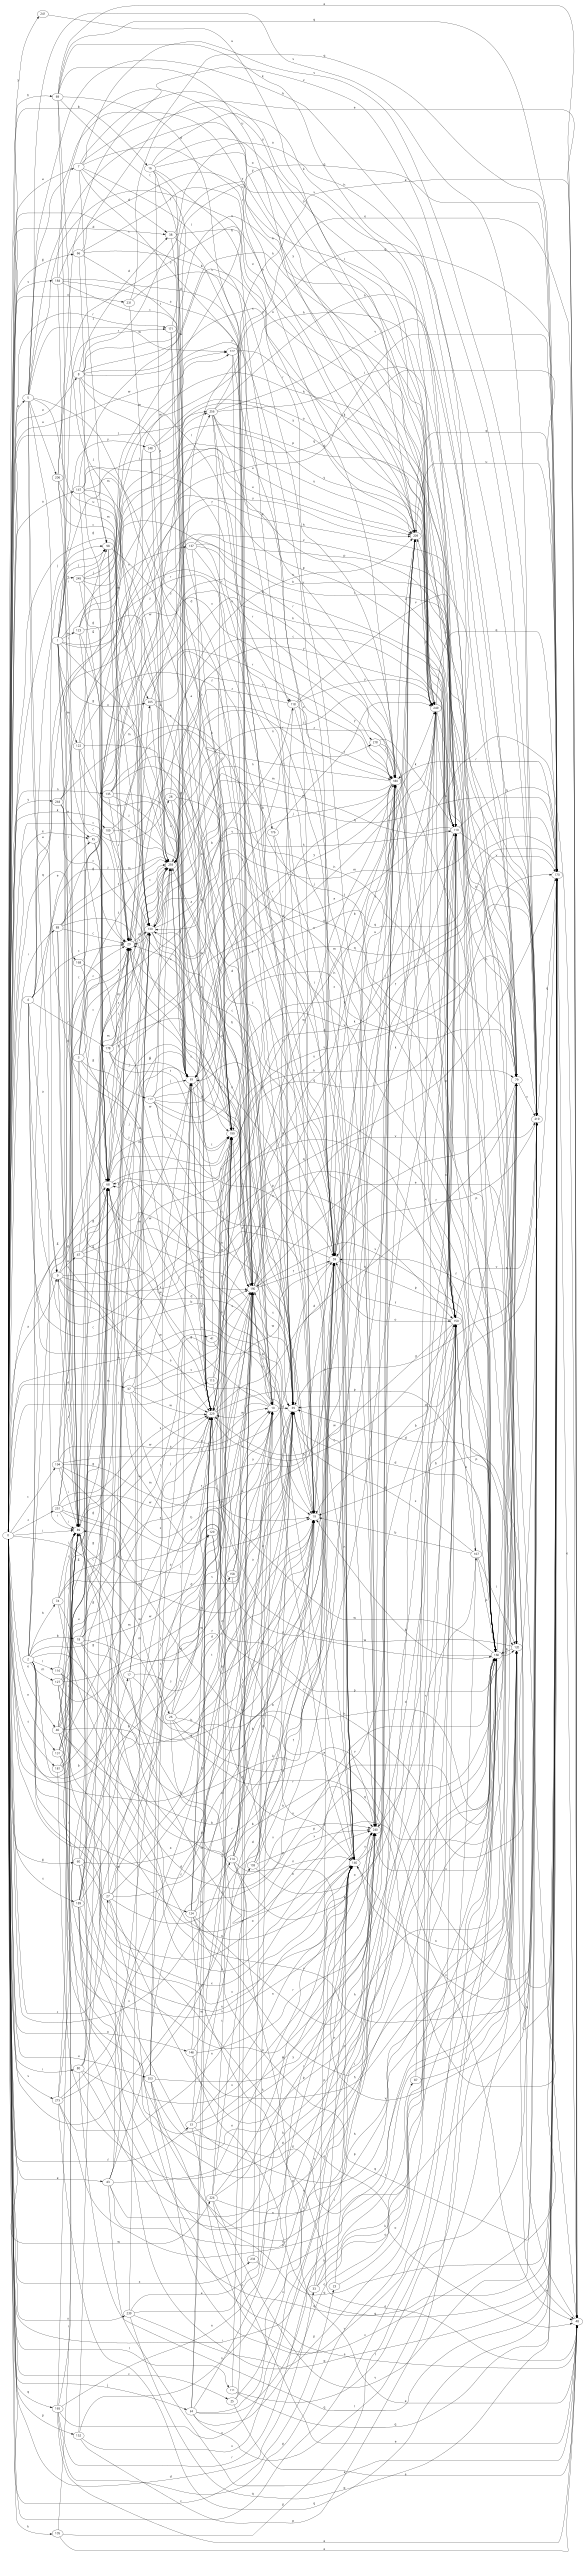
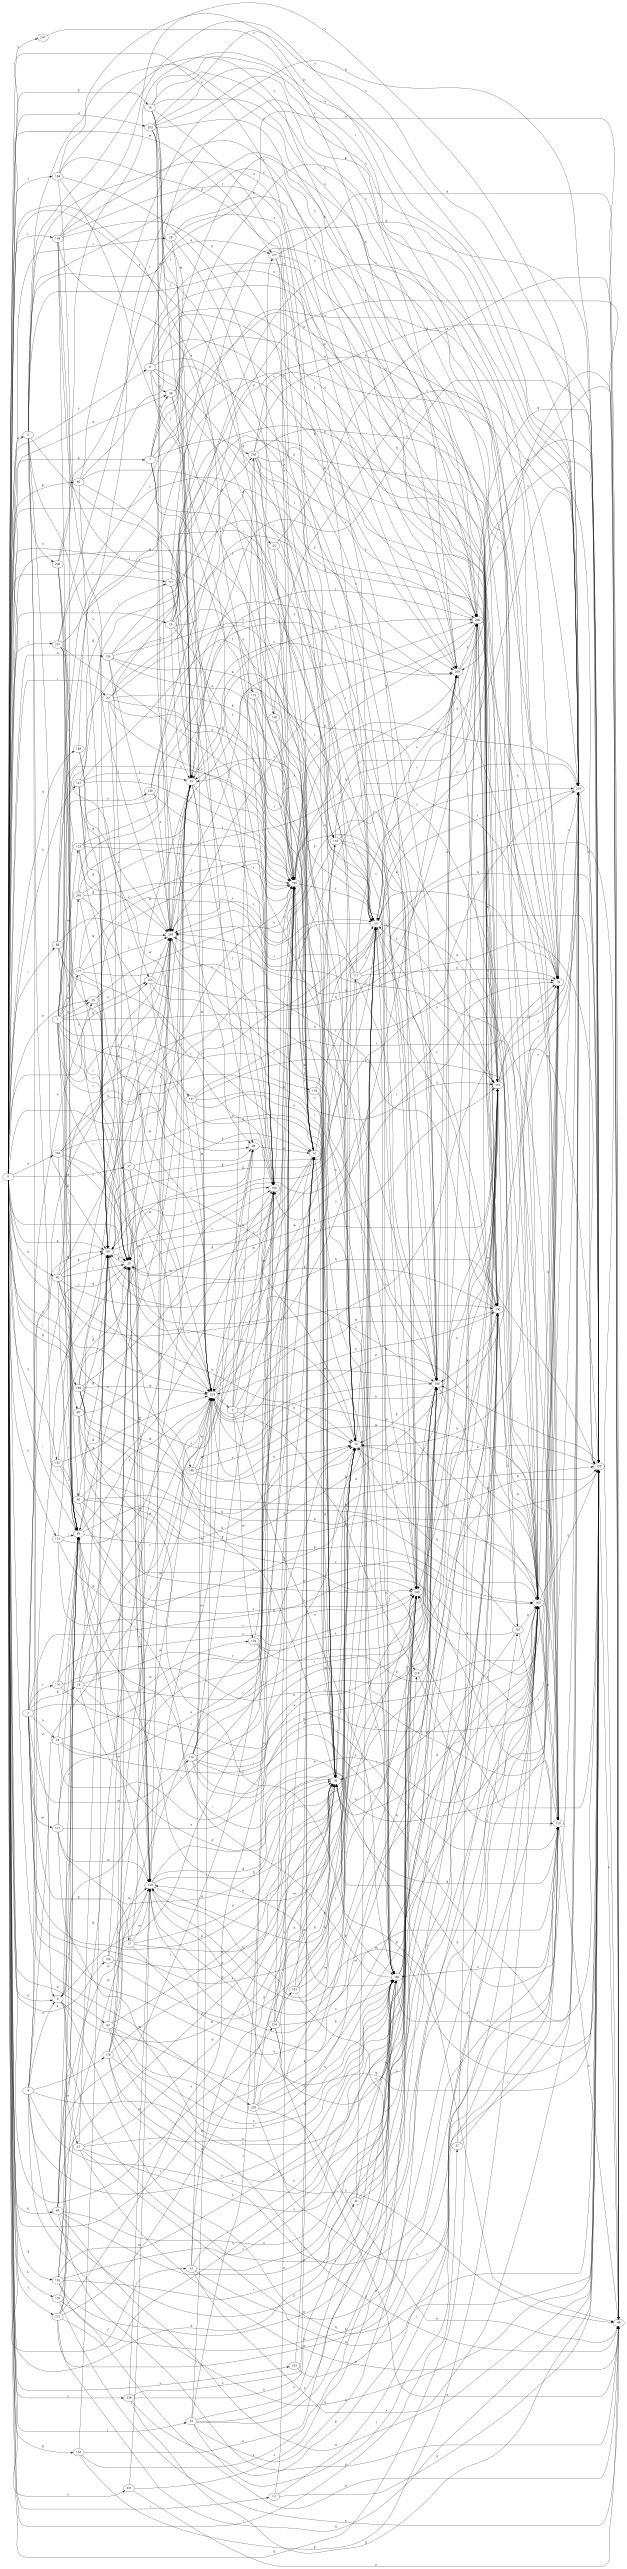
(198, 1265) -> (224, 1403)
(212, 1339) -> none
(334, 2286) -> none
